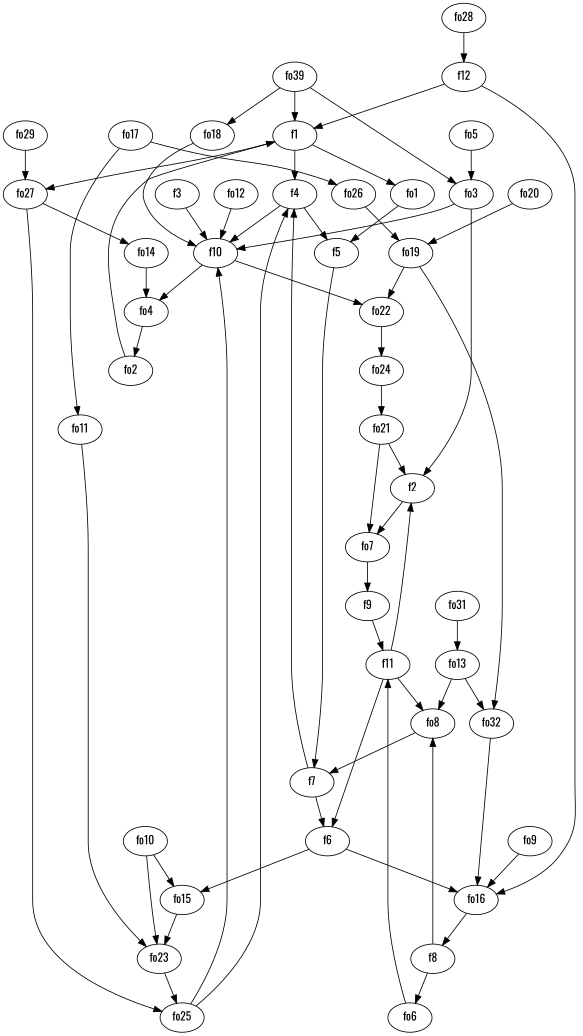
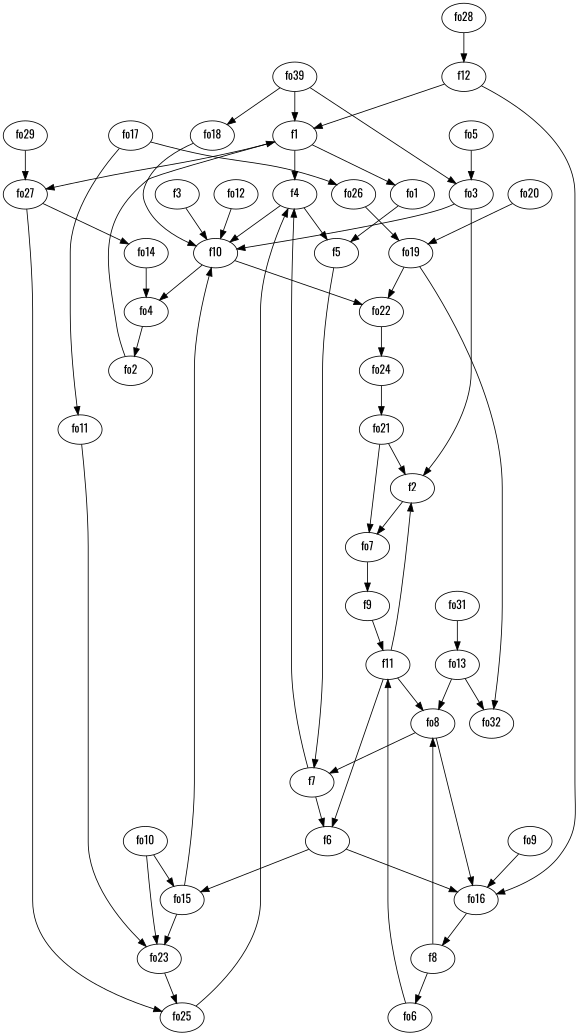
(227, 643) -> (194, 580)
(484, 808) -> (453, 808)
